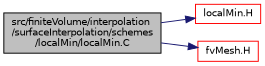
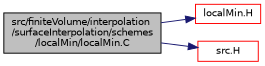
(228, 51) -> (228, 51)
